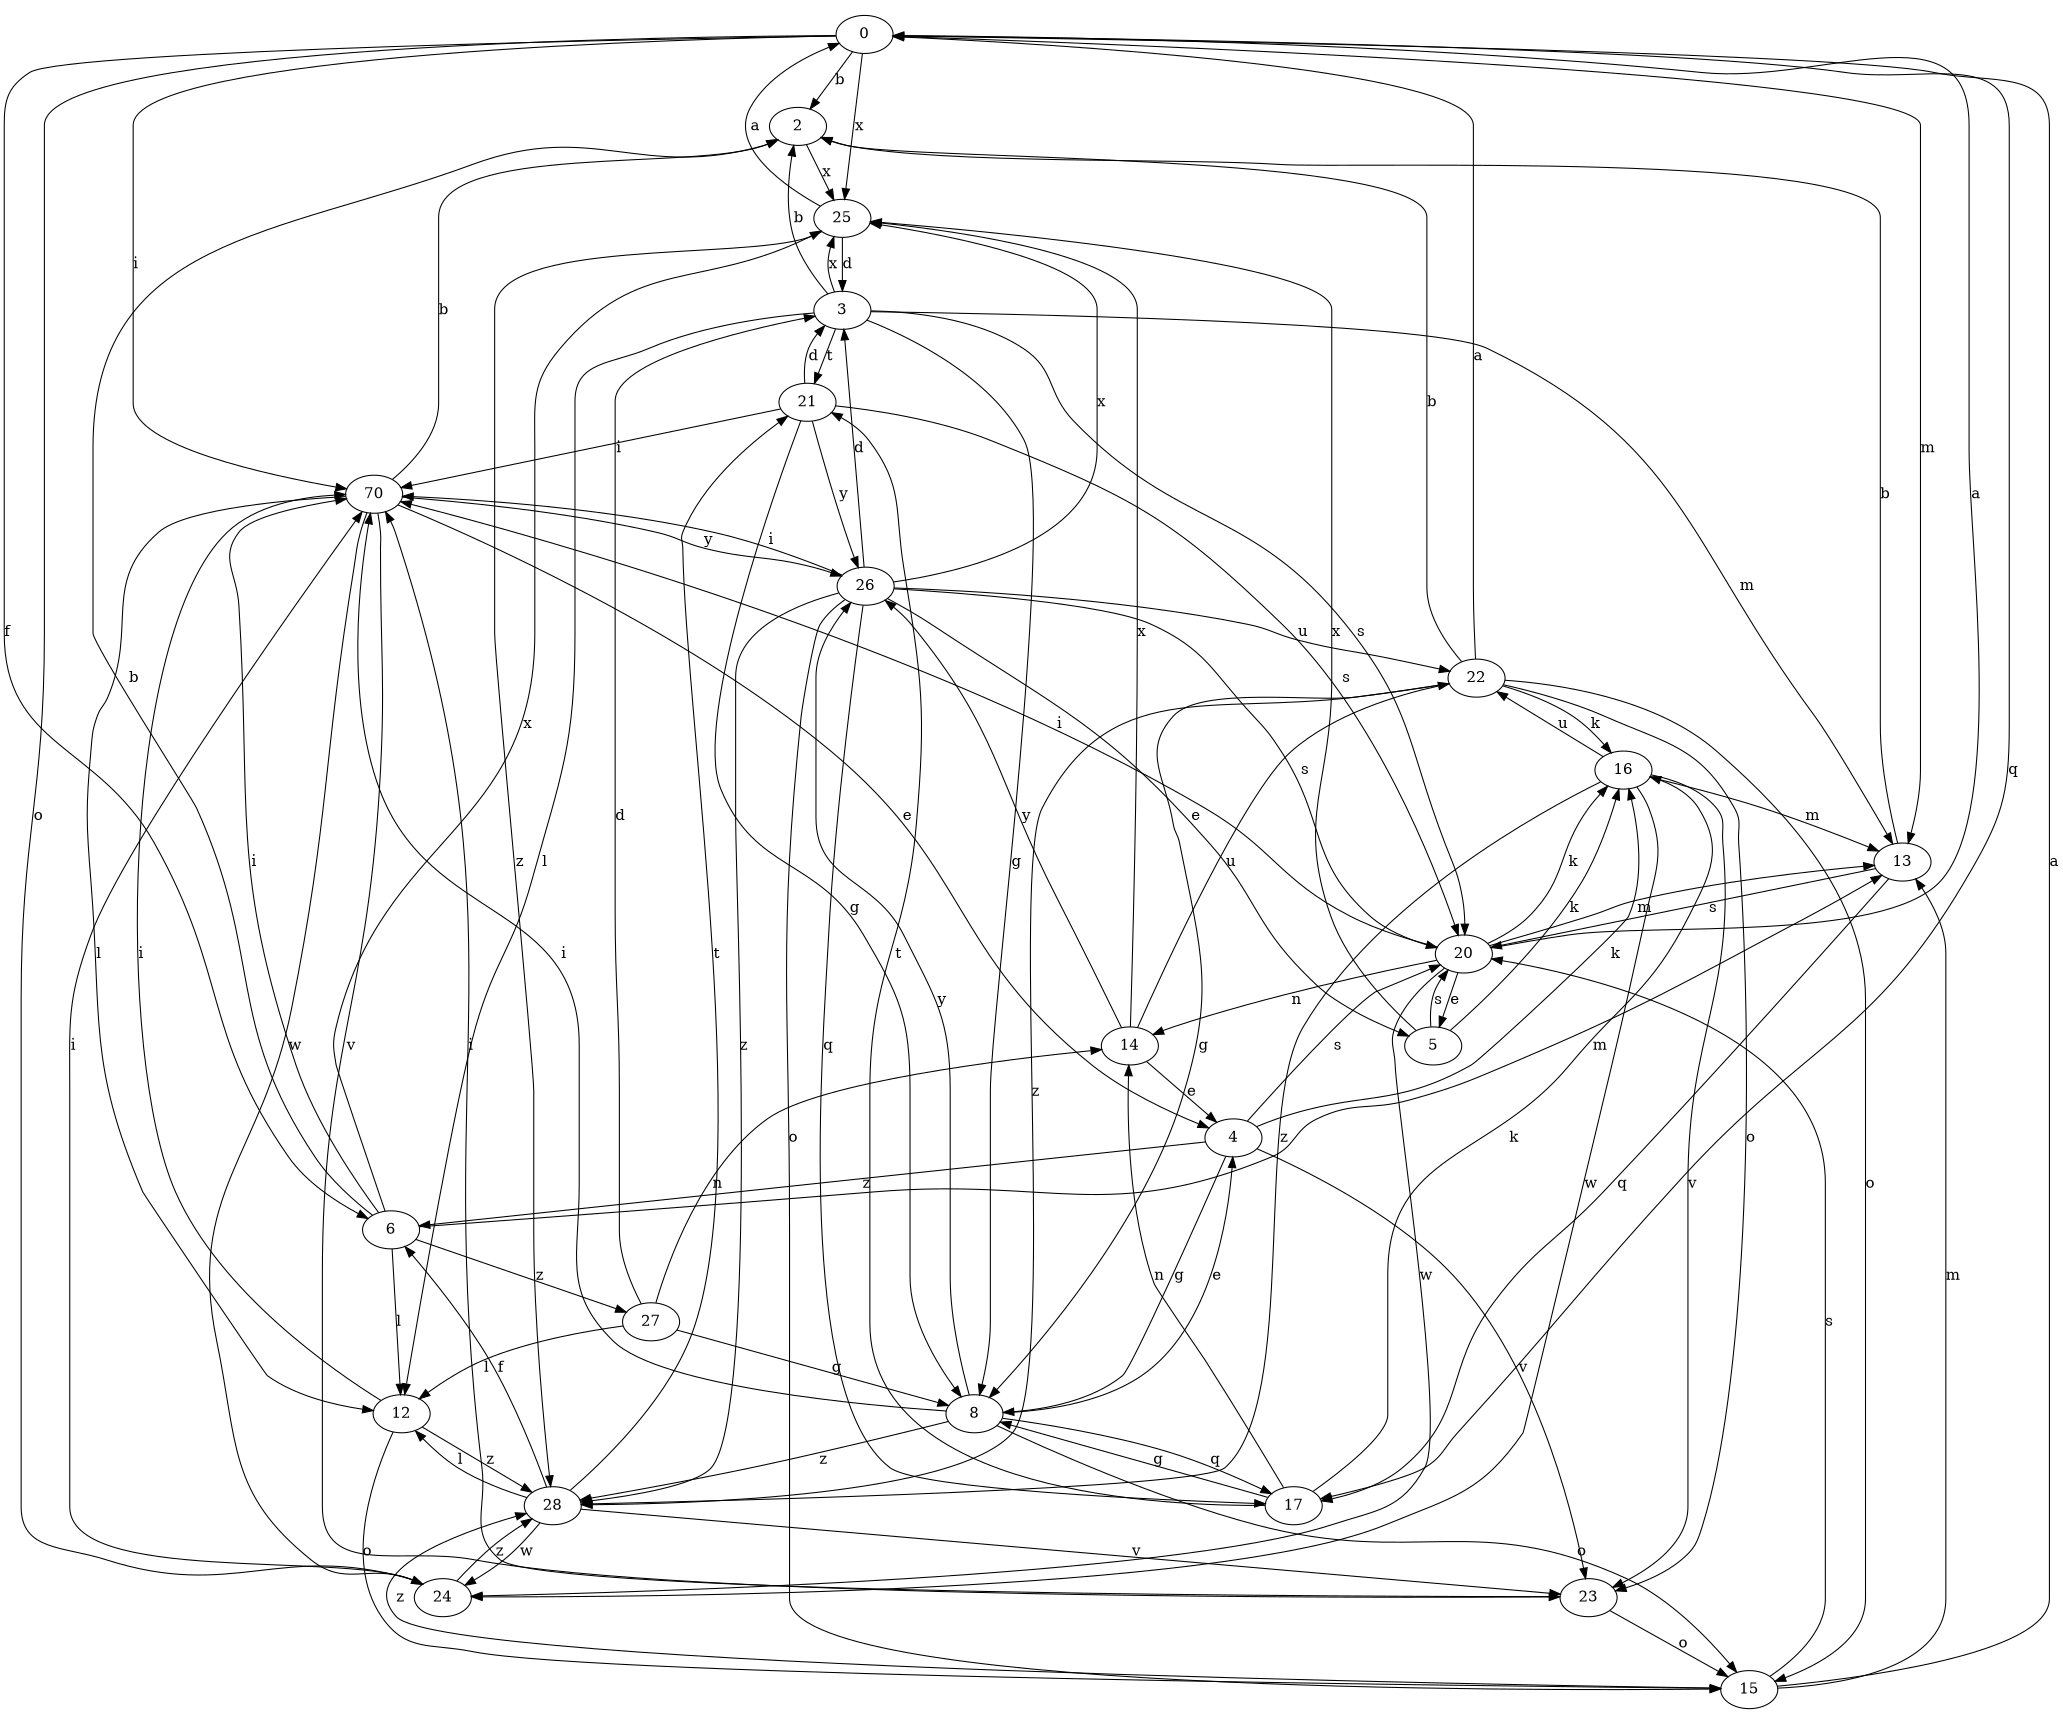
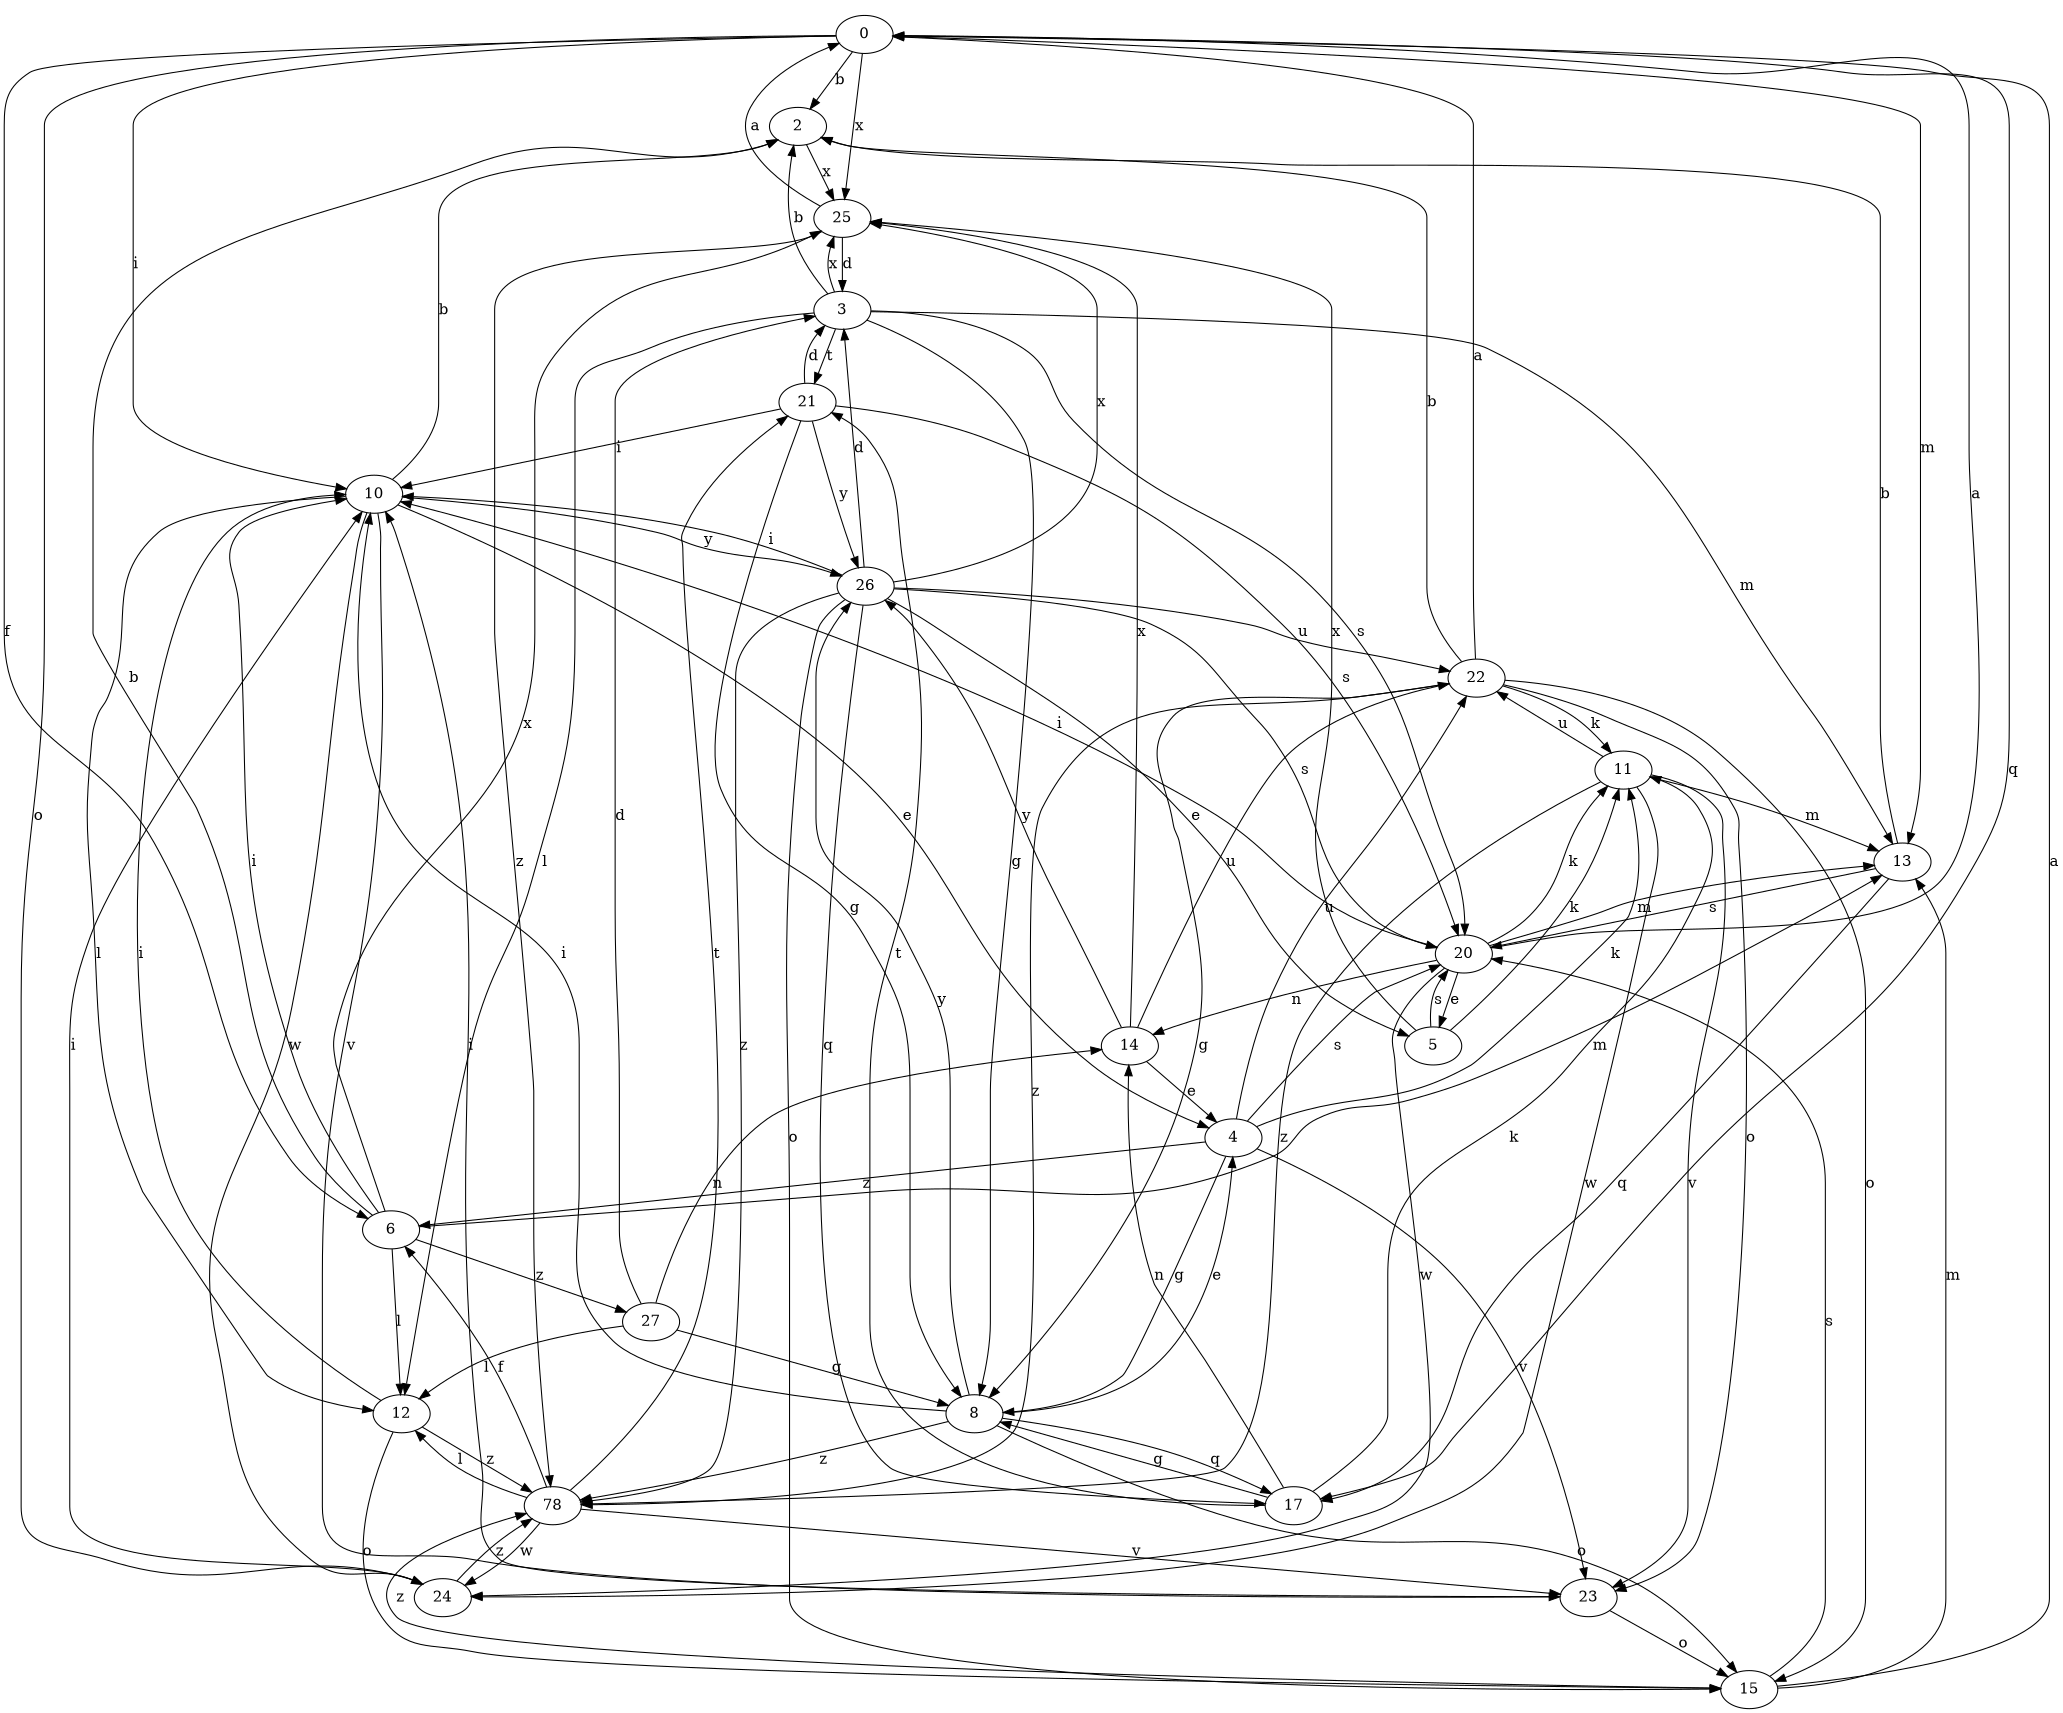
(374, 494) -> (374, 494)
(1623, 770) -> (1623, 770)
none -> (1318, 910)
(553, 1506) -> (553, 1506)
